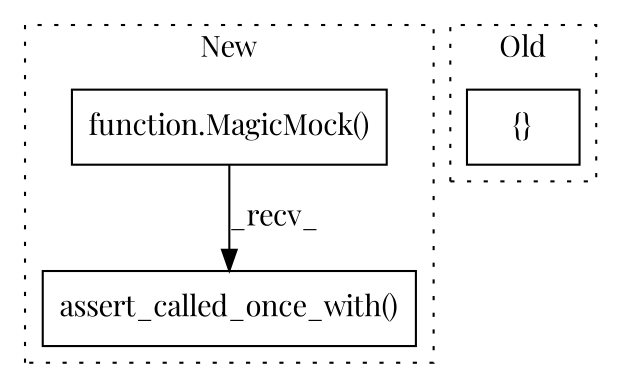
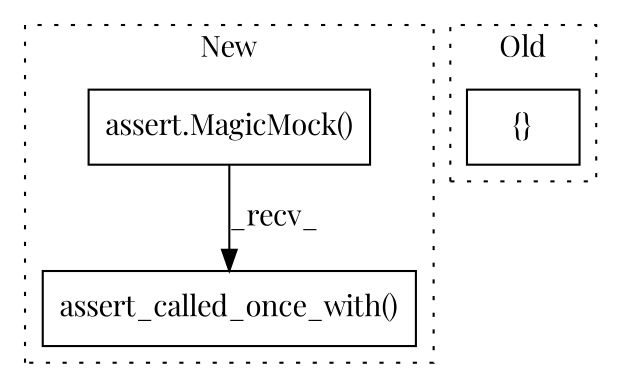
(229, 127) -> (229, 127)
